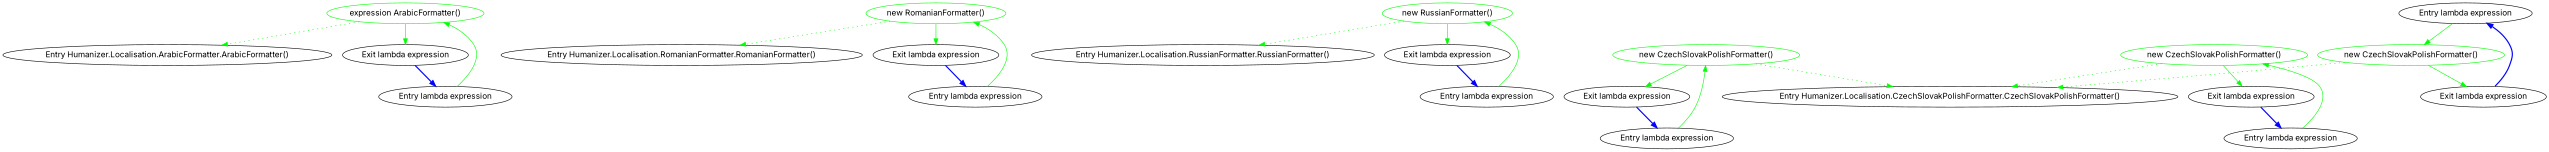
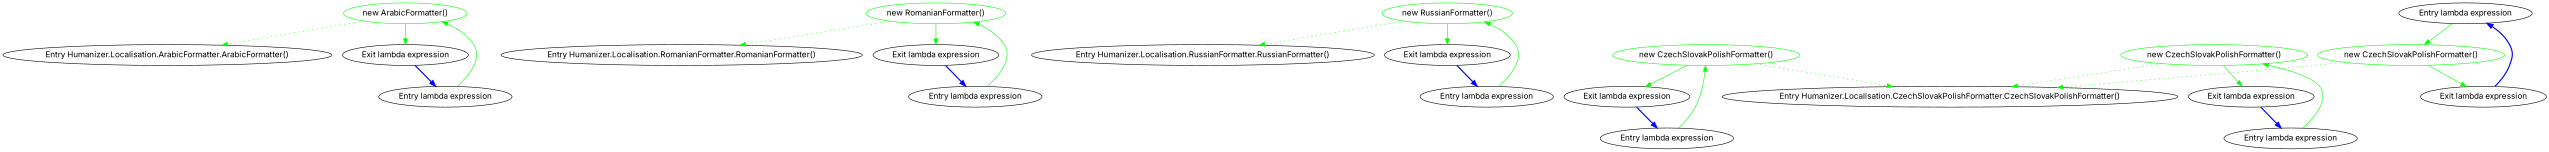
(405, 13) -> (405, 13)
